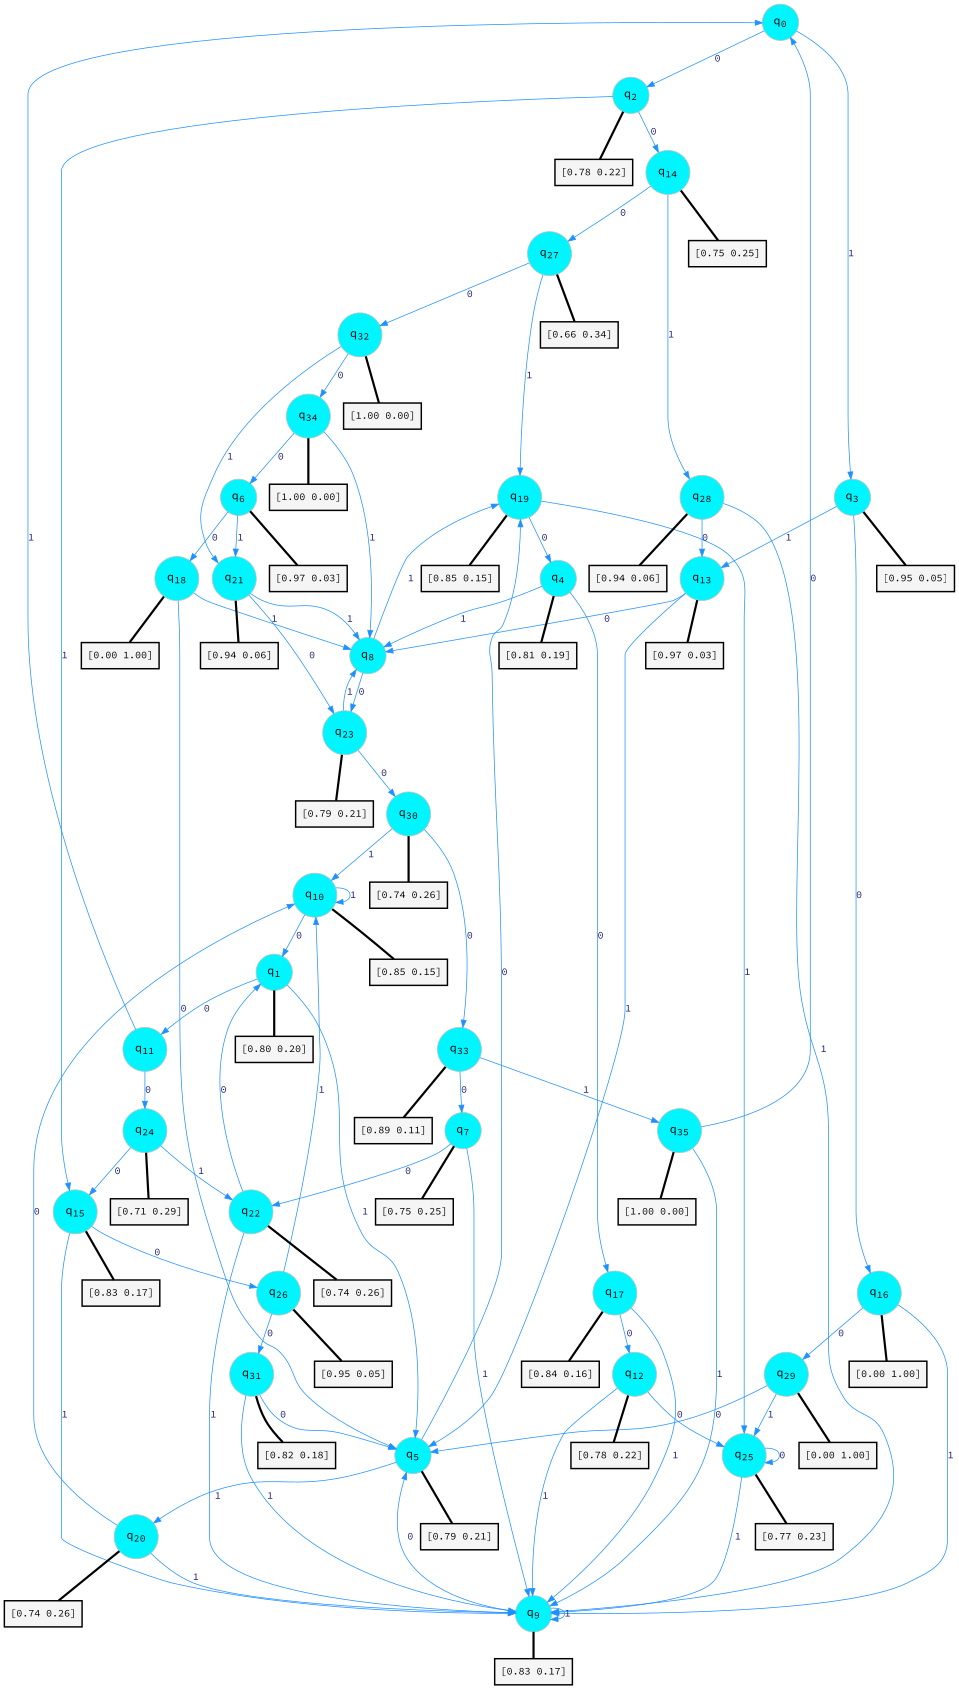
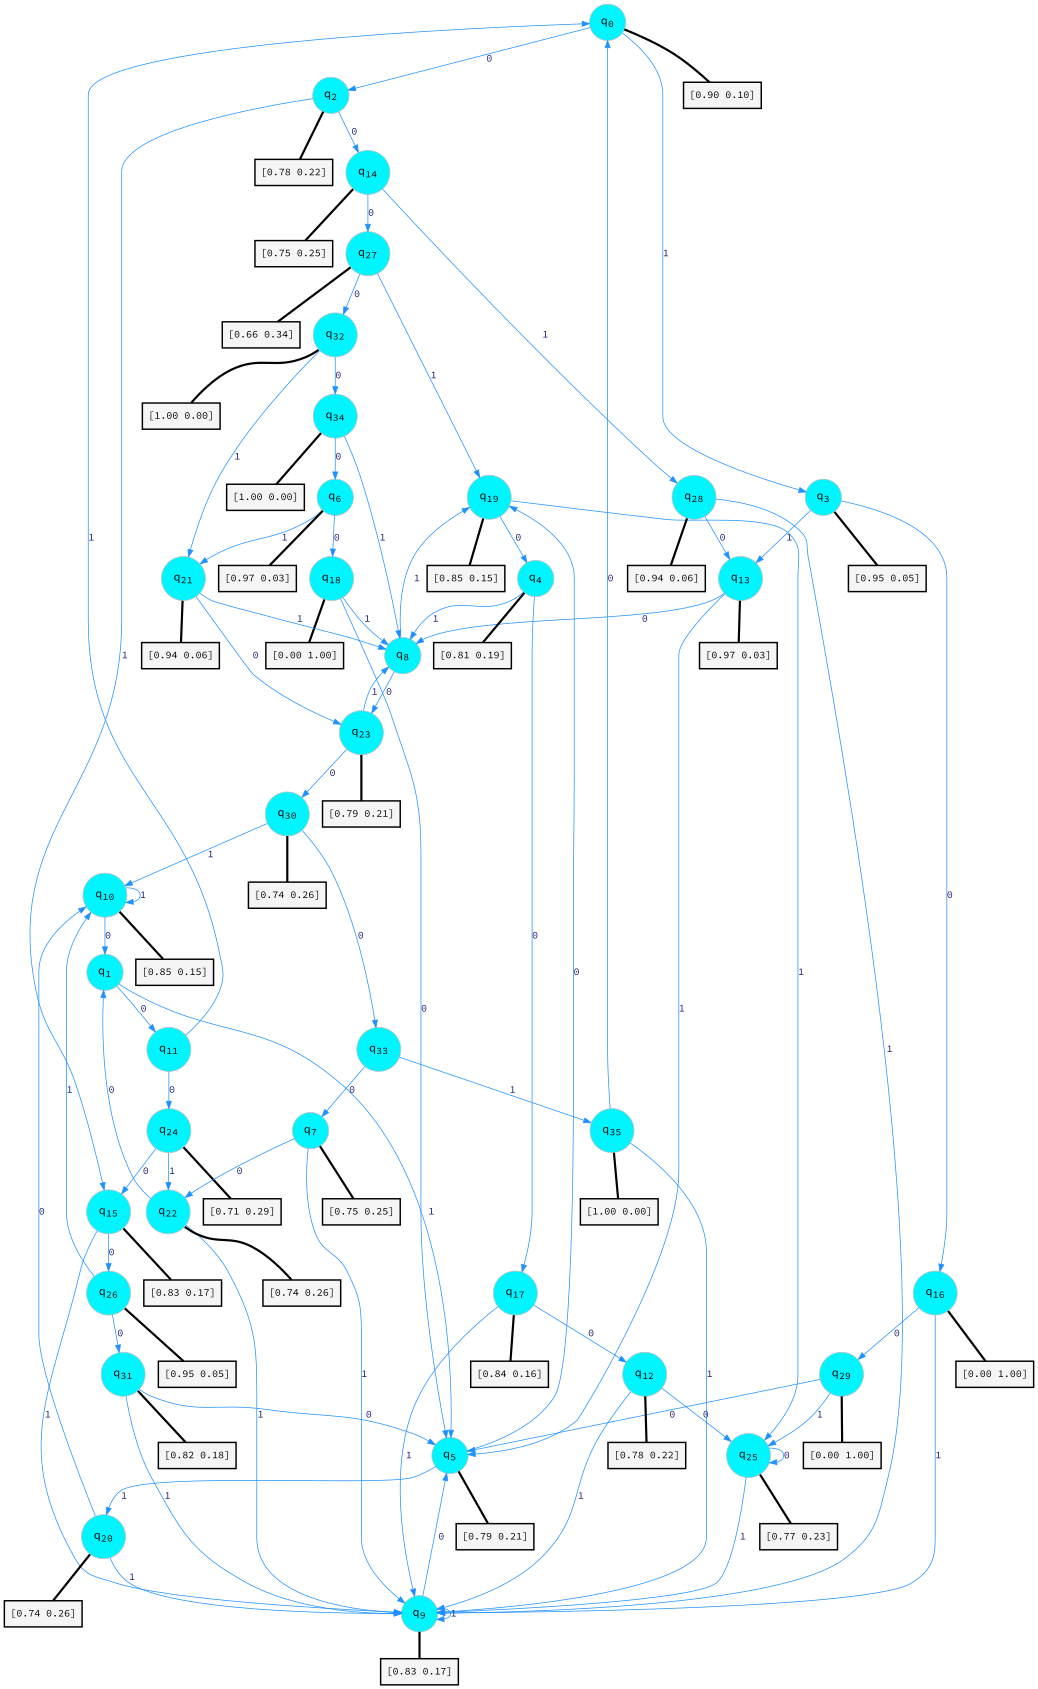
none -> (722, 95)
(274, 1049) -> none
(393, 1131) -> none
